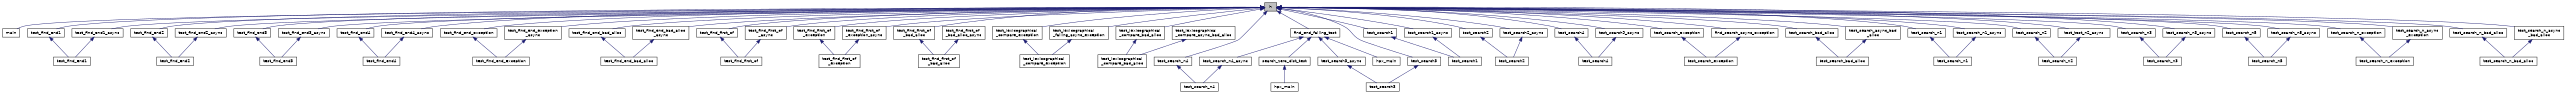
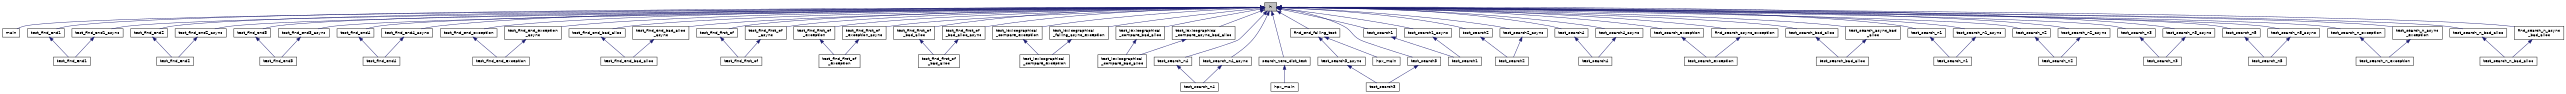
none -> (1067, 17)
none -> (1240, 19)
(1619, 33) -> (1619, 33)
(2084, 33) -> (2084, 33)
(2539, 33) -> (2539, 33)
(1268, 48) -> (1253, 39)
(1298, 48) -> (1278, 36)
